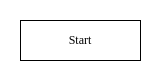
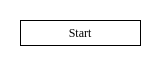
(81, 41) -> (81, 33)
